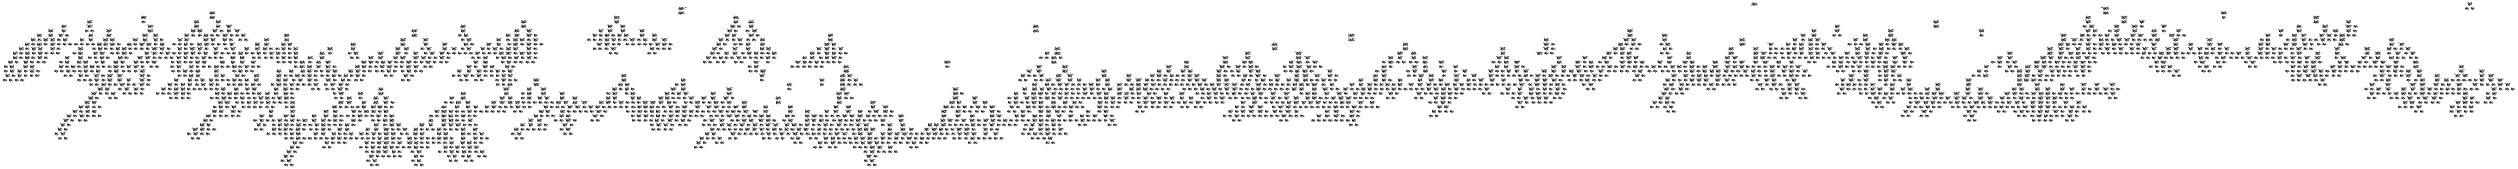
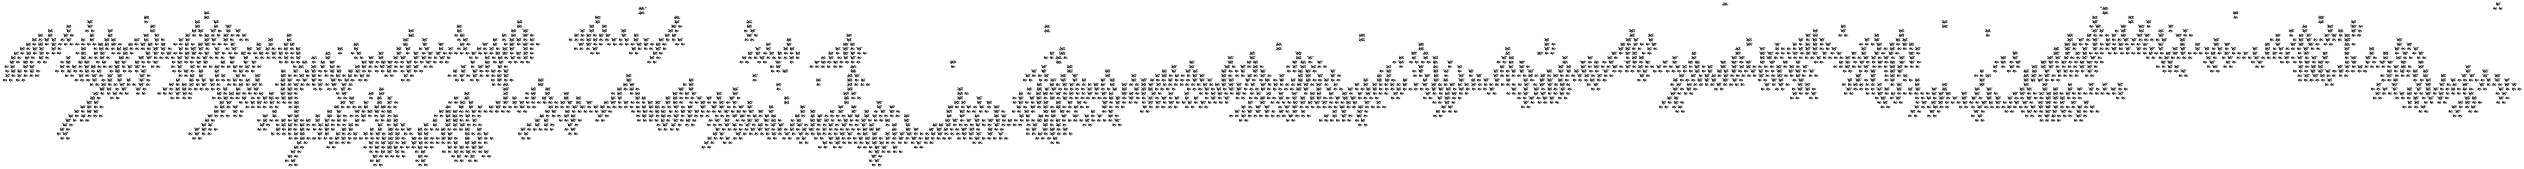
(1437, 94) -> none
